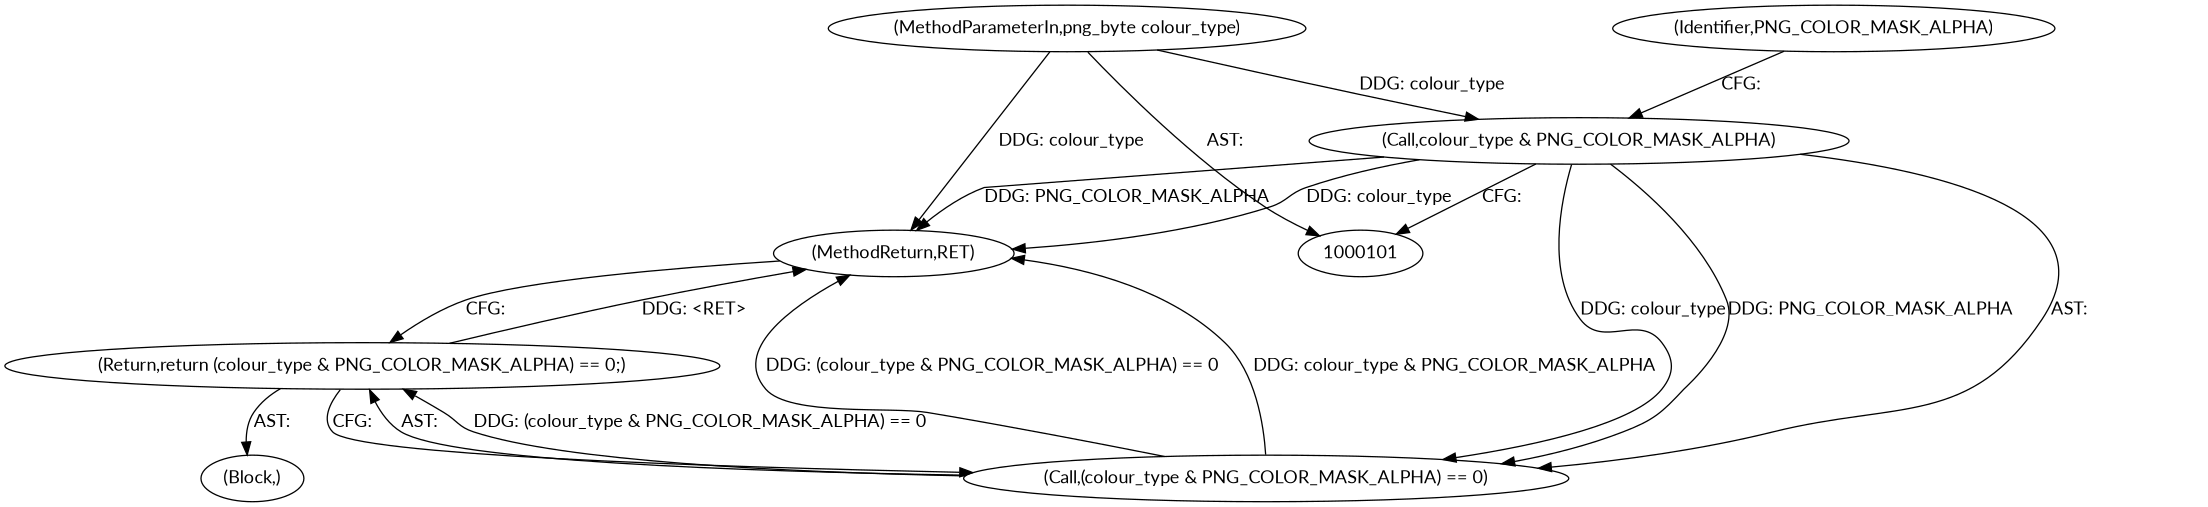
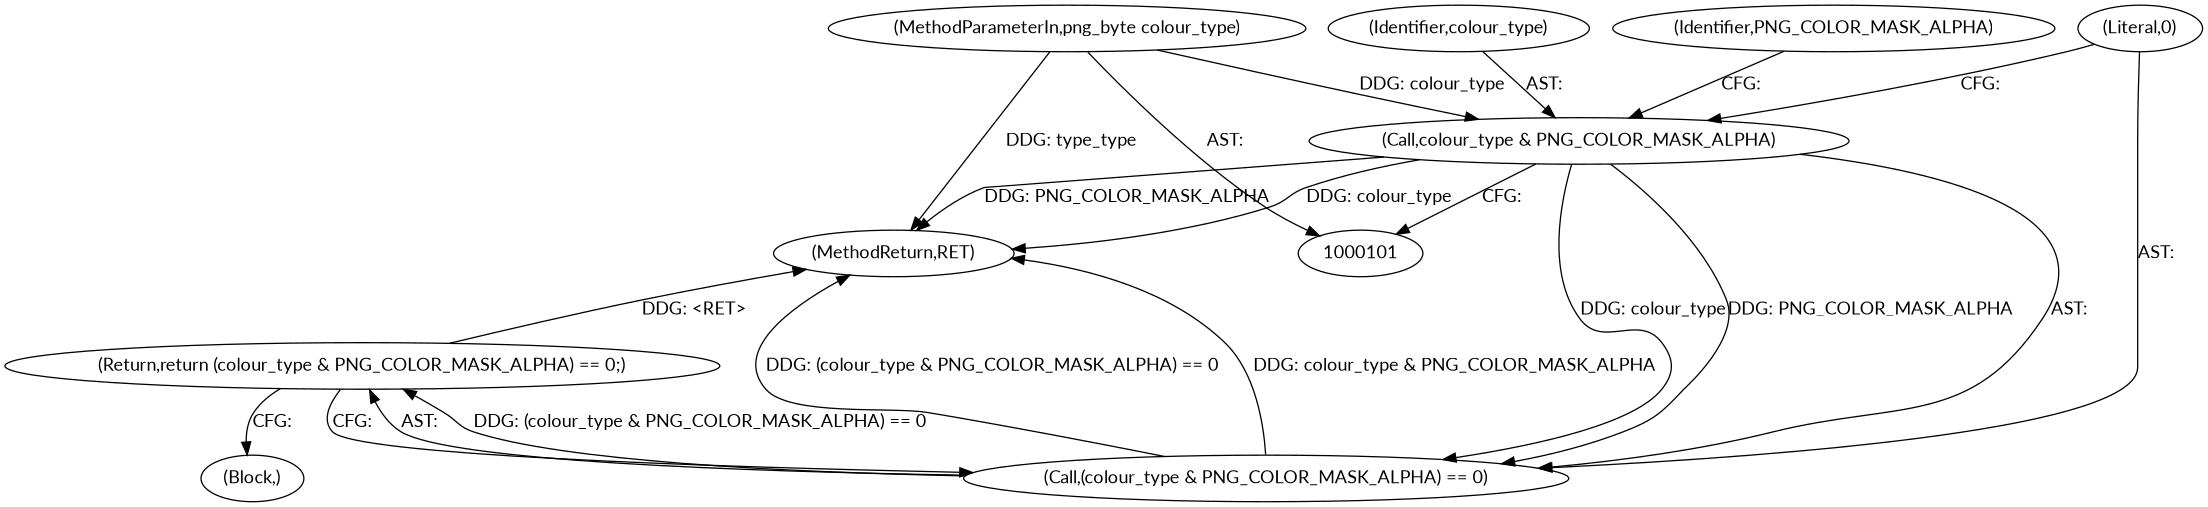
none -> (1459, 28)
none -> (2140, 28)
(1072, 141) -> (1072, 141)
(585, 278) -> none
(275, 422) -> (275, 422)
